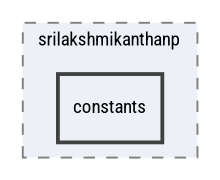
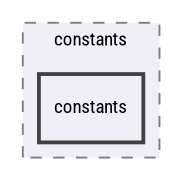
(110, 41) -> (91, 41)
